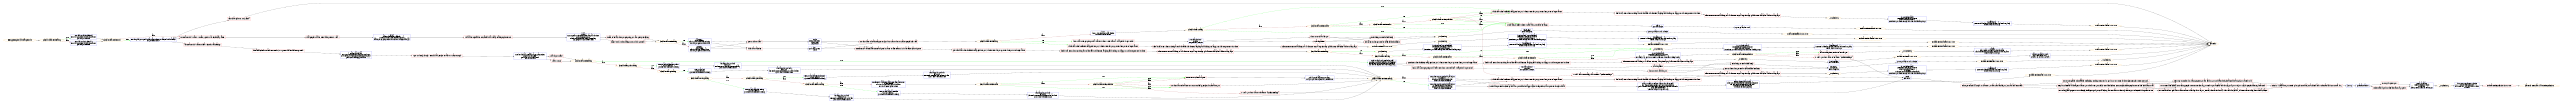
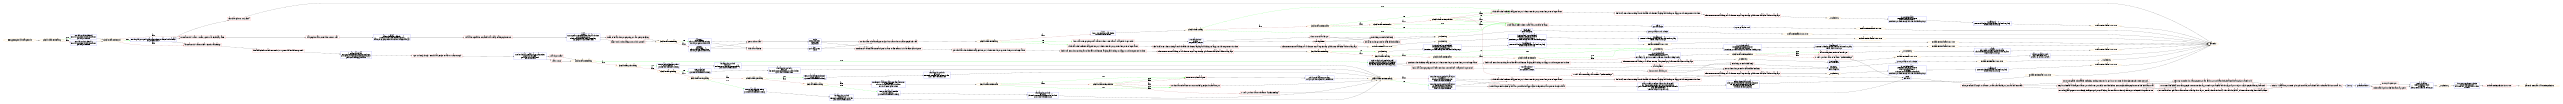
(322, 37) -> (322, 37)
none -> (150, 46)
none -> (684, 75)
(815, 84) -> (815, 84)
